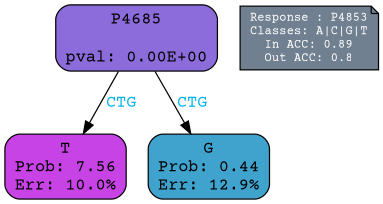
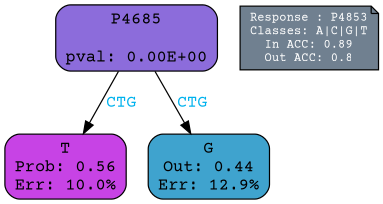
(66, 167) -> (66, 167)
(209, 167) -> (209, 167)
